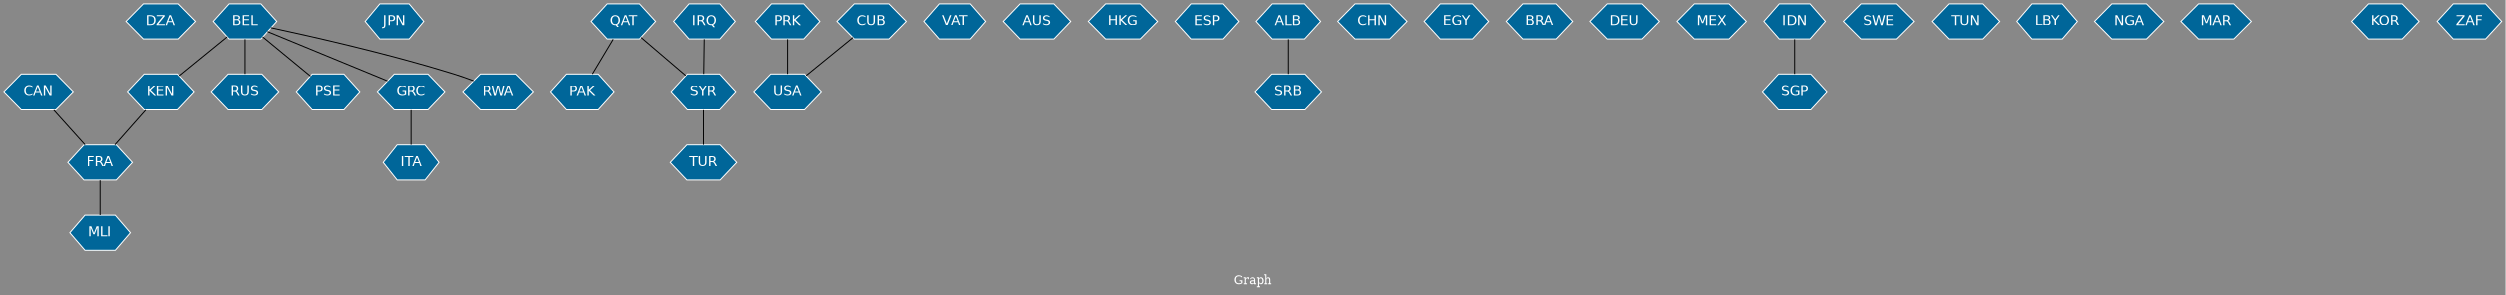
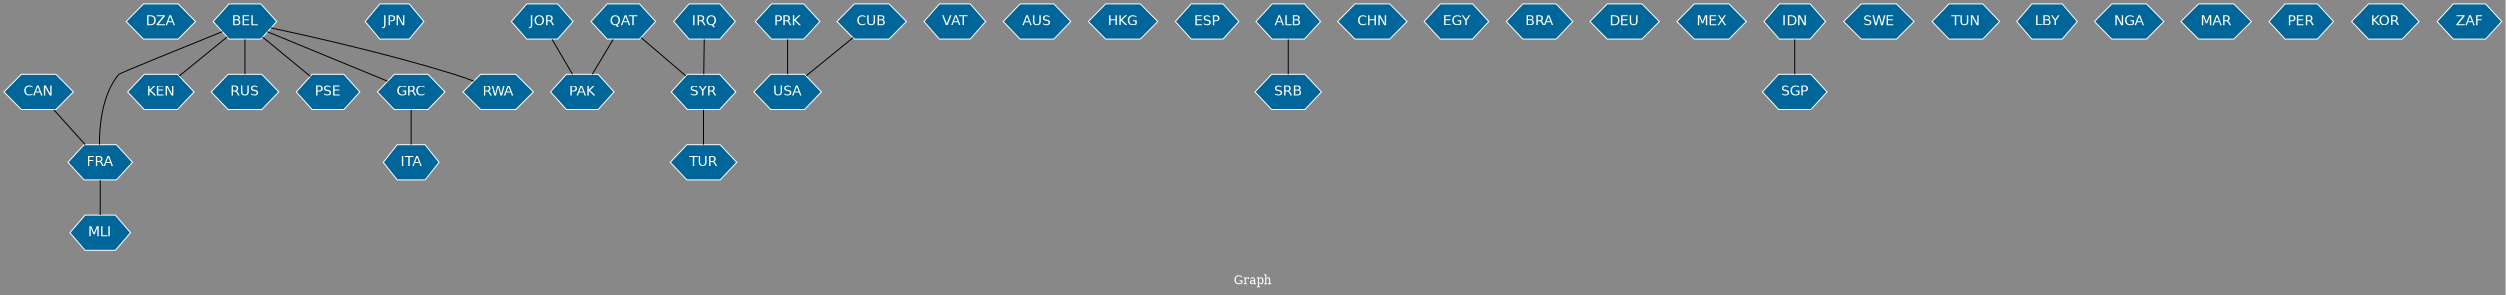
none -> (542, 22)
none -> (2301, 22)
(130, 127) -> (136, 67)
